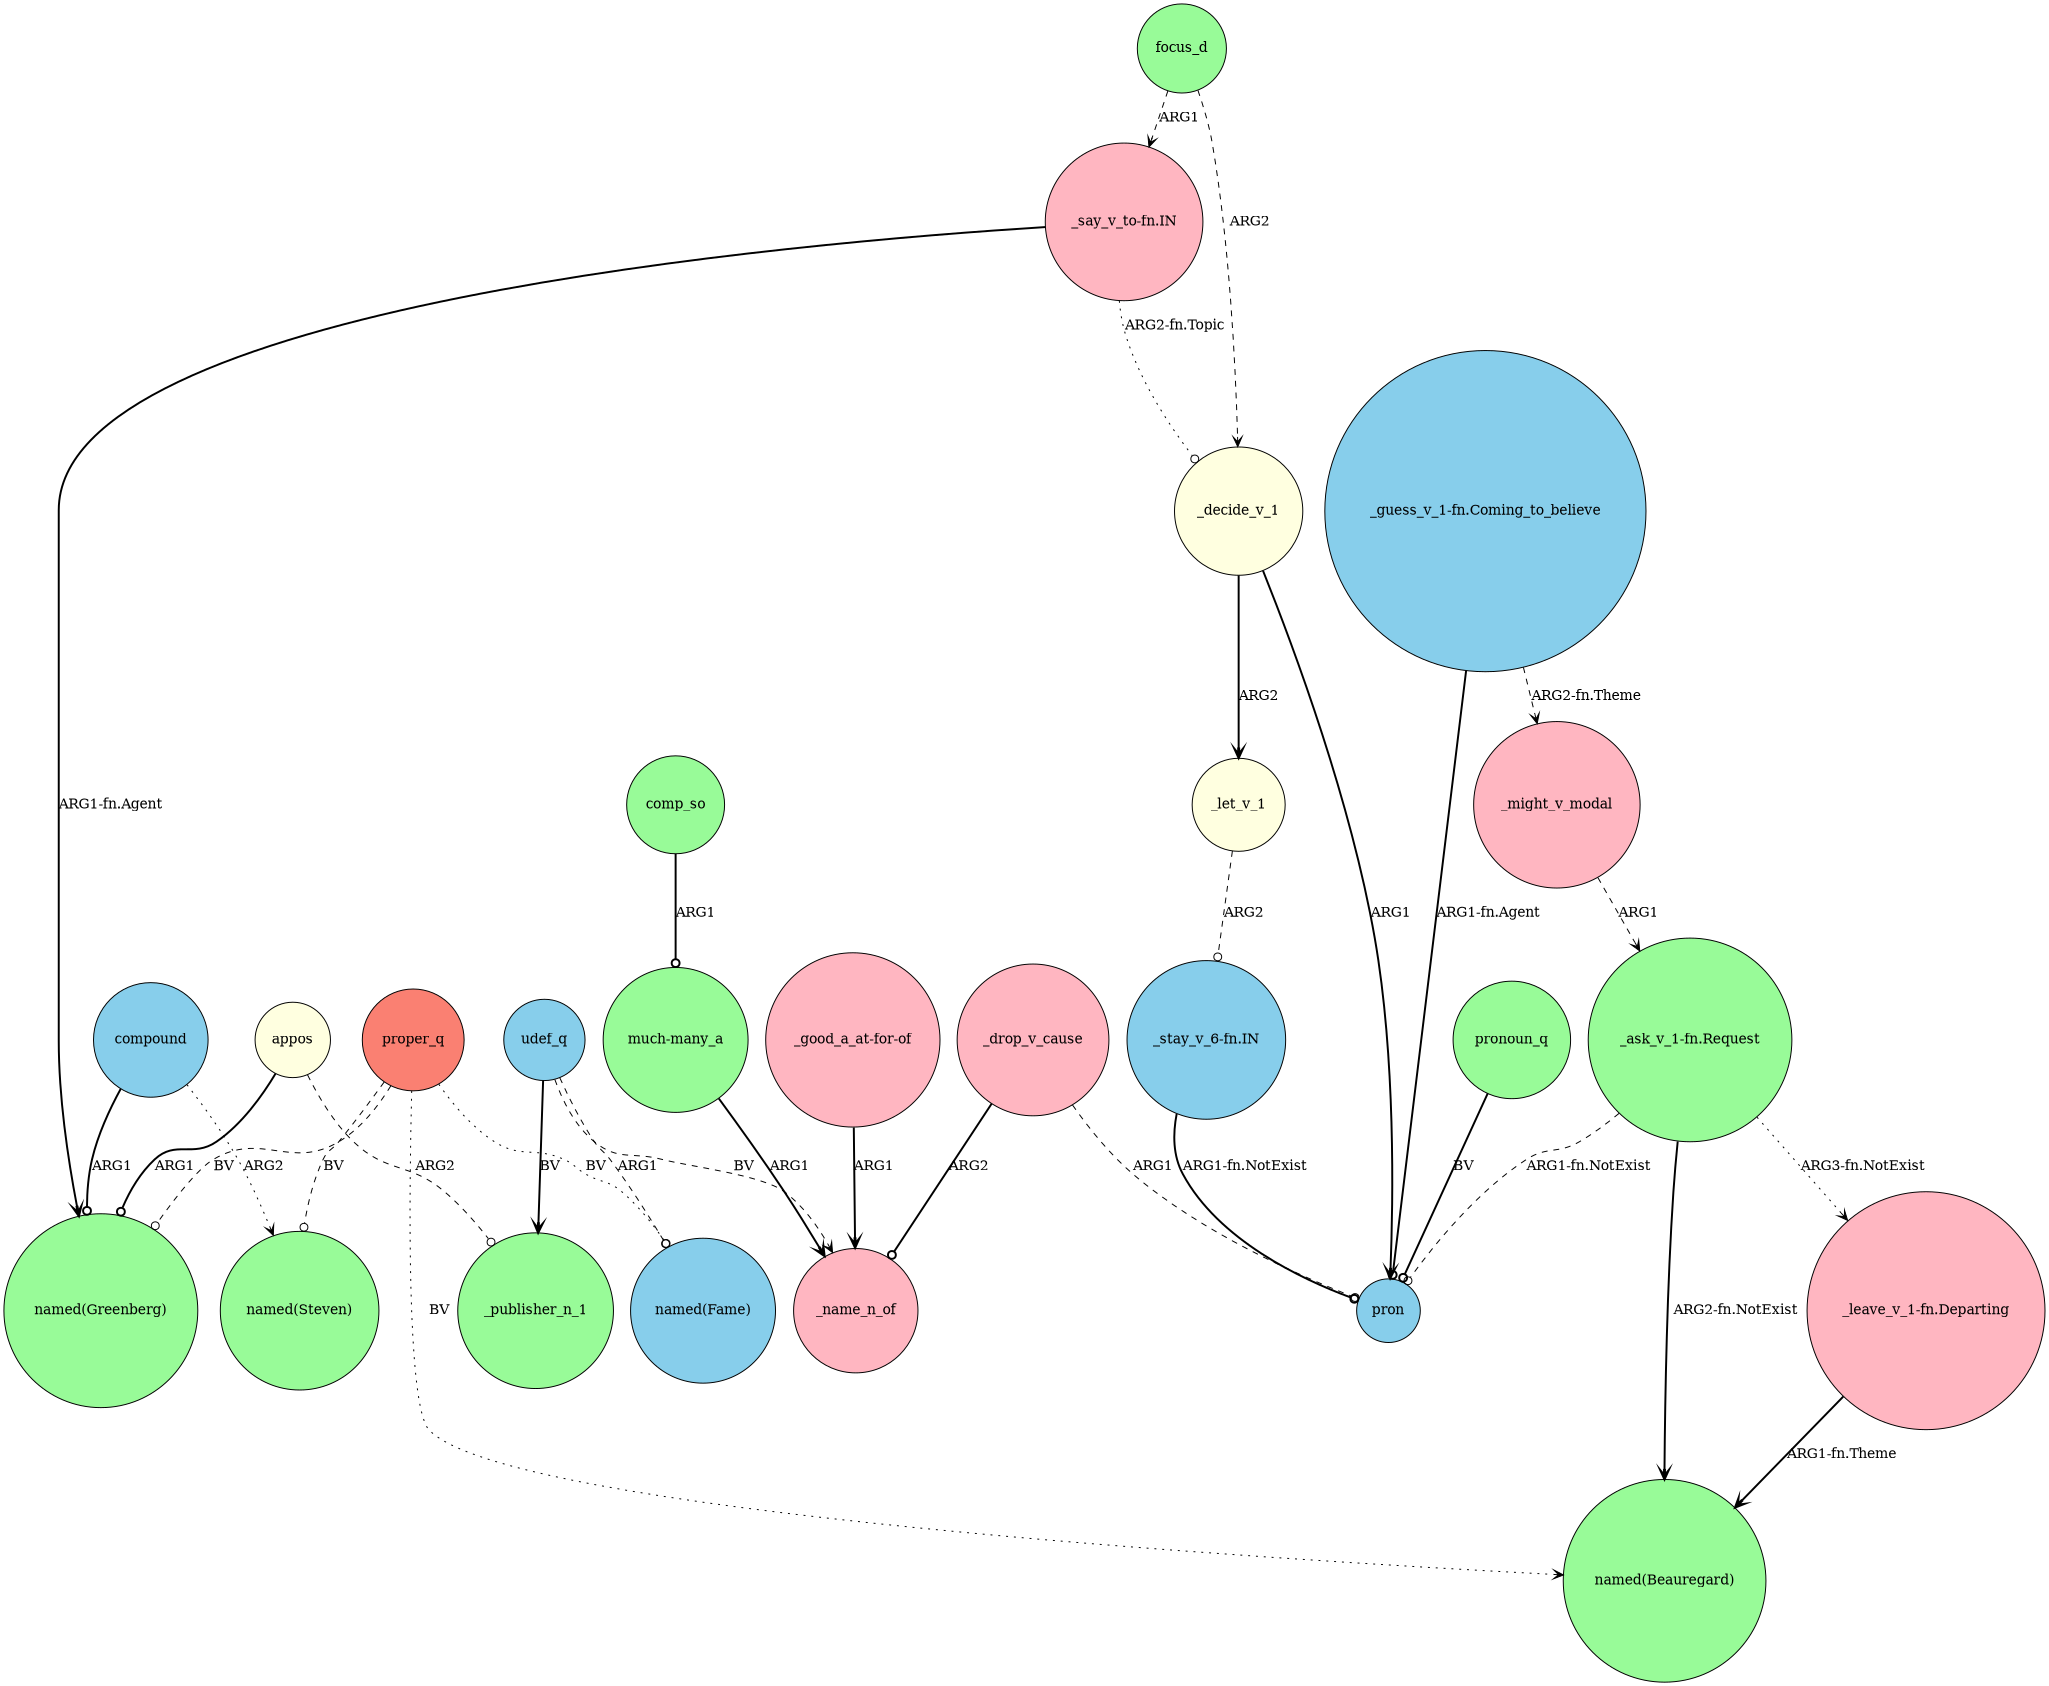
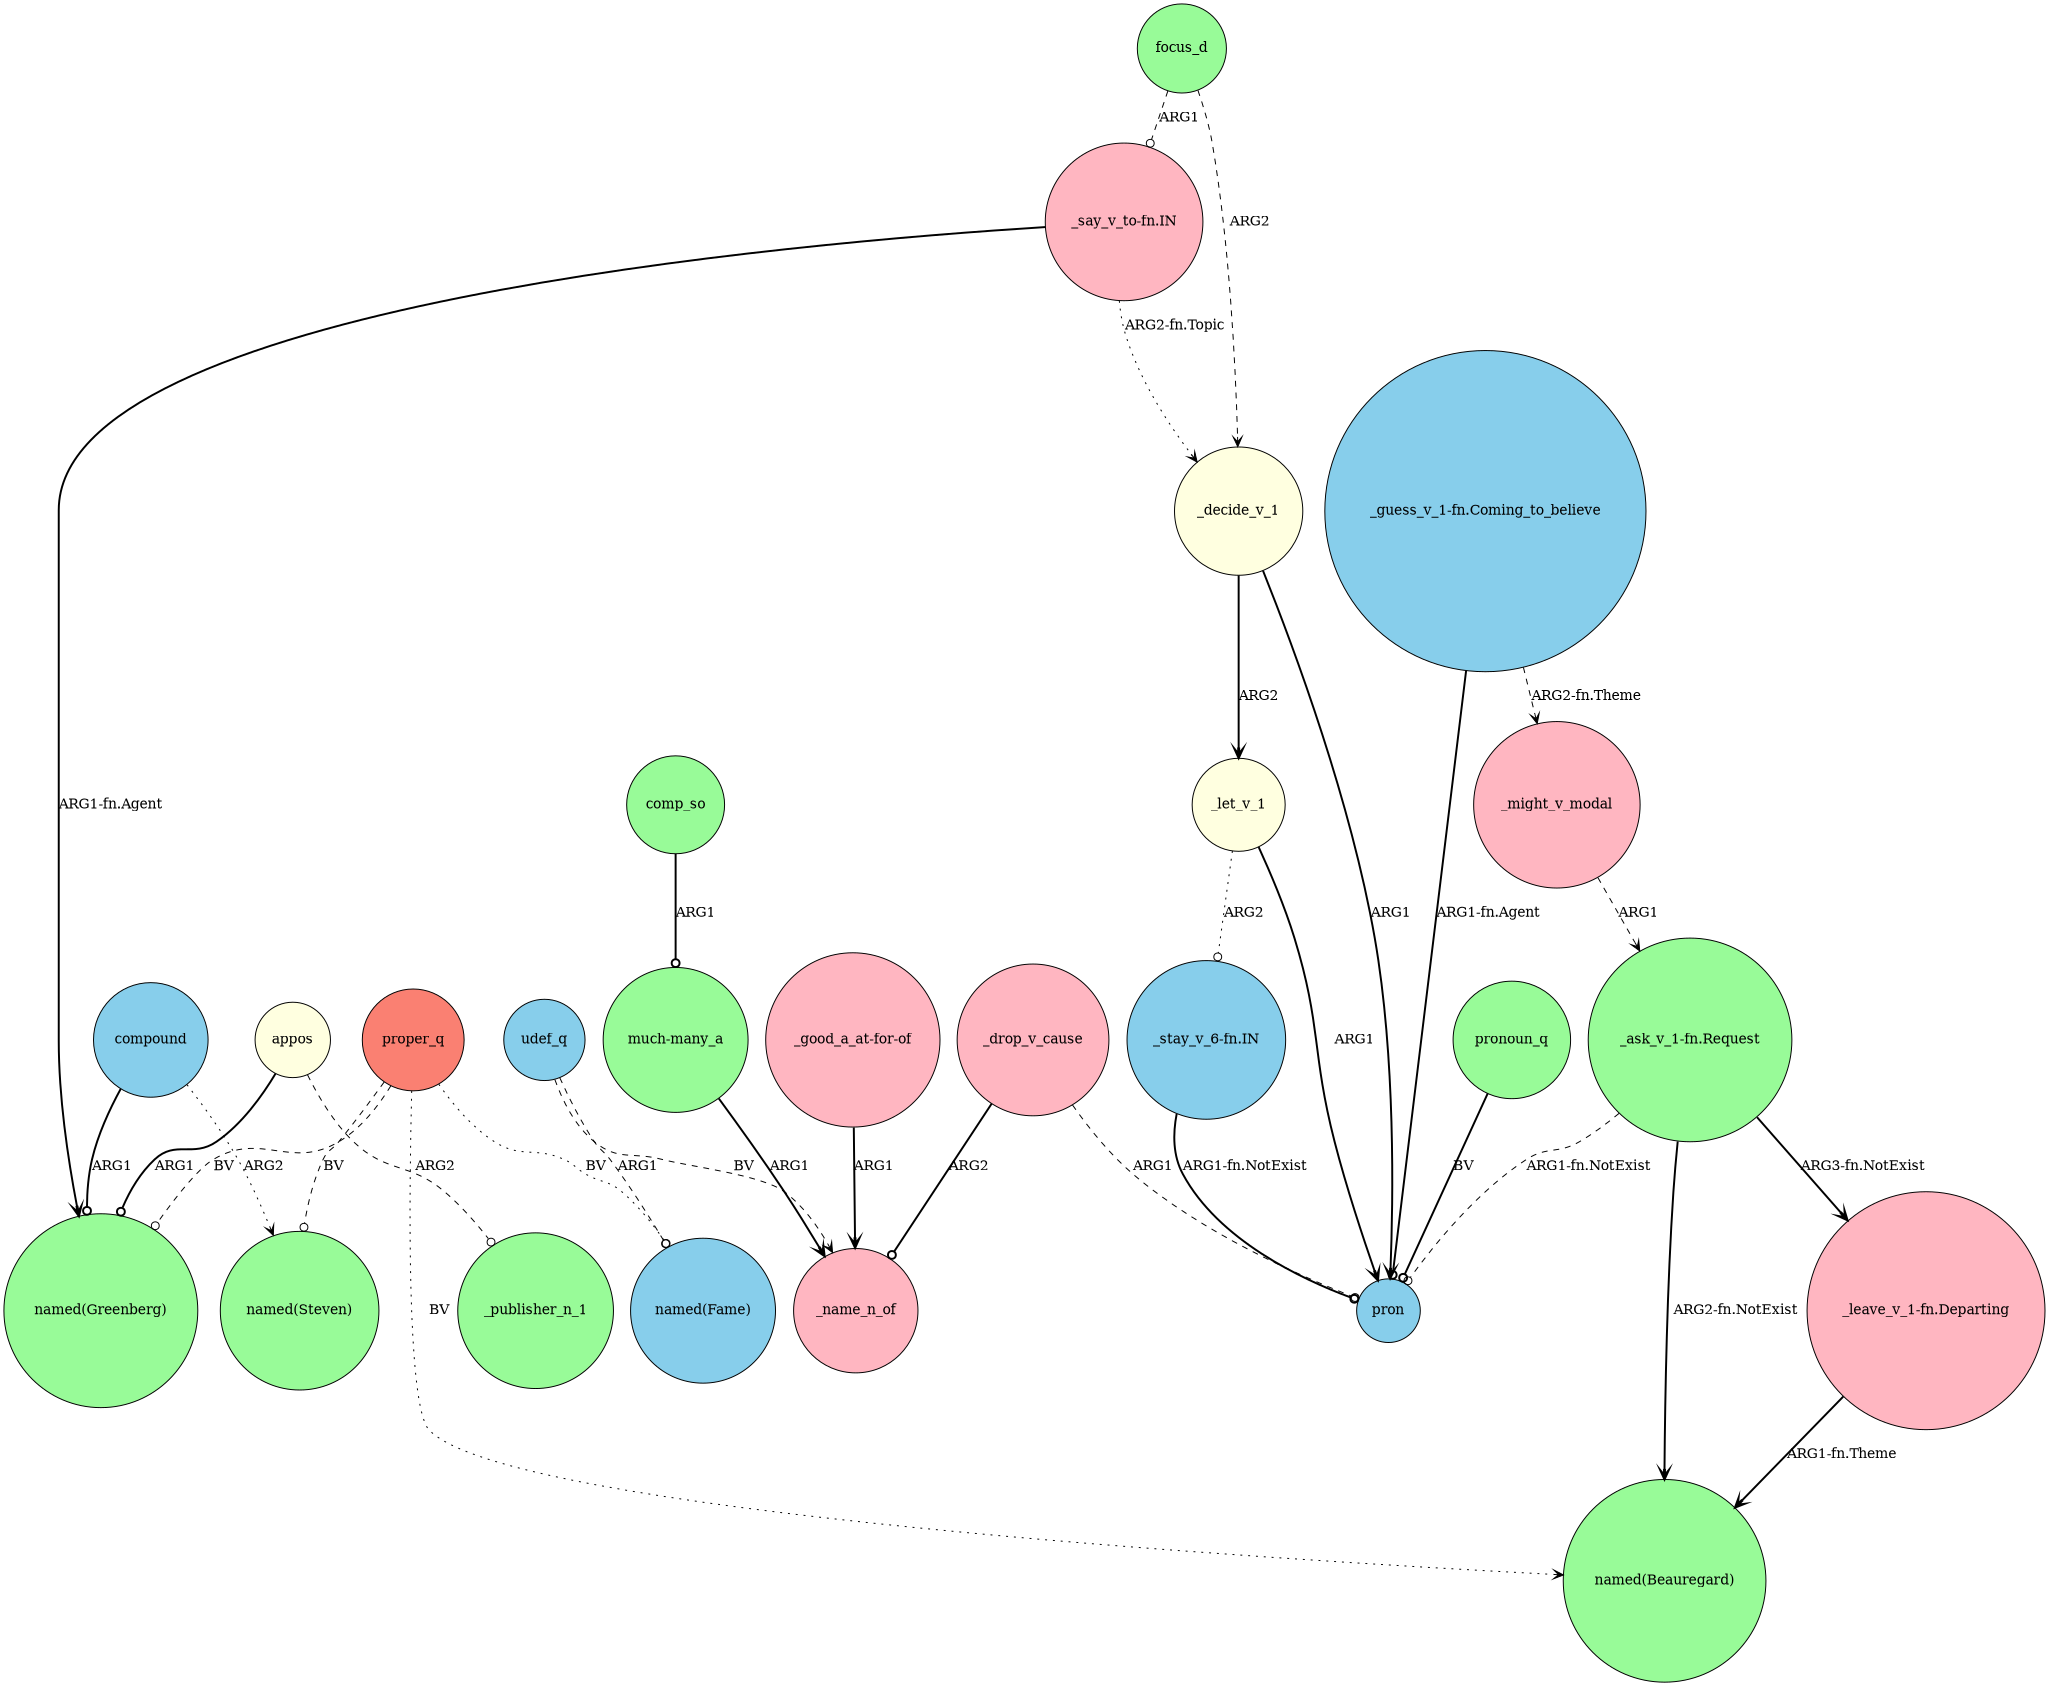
(1160, 115) -> (1160, 115)
(1145, 383) -> (1145, 383)
(1225, 902) -> (1225, 902)
none -> (1318, 1058)
(541, 1145) -> none
(1799, 1165) -> (1799, 1165)
